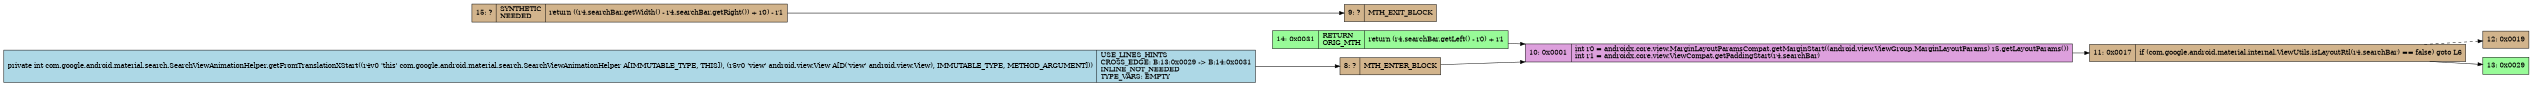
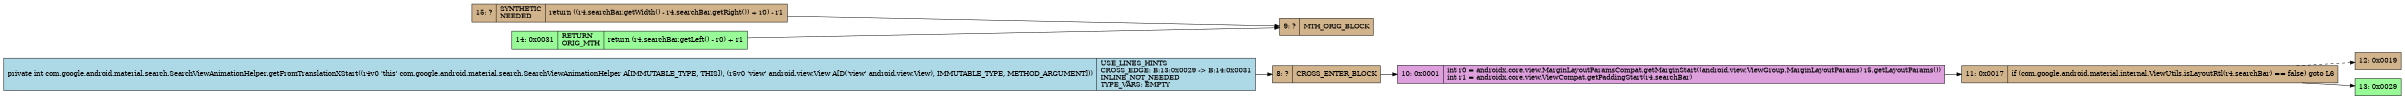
(1400, 13) -> (1336, 27)
(1514, 44) -> (1011, 33)
(1400, 66) -> (1336, 74)
